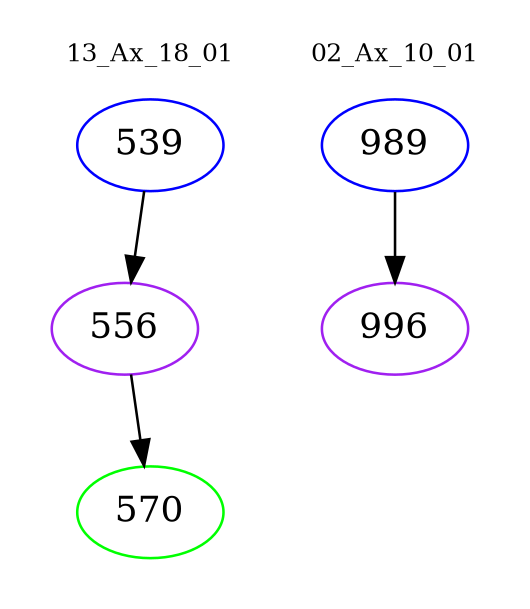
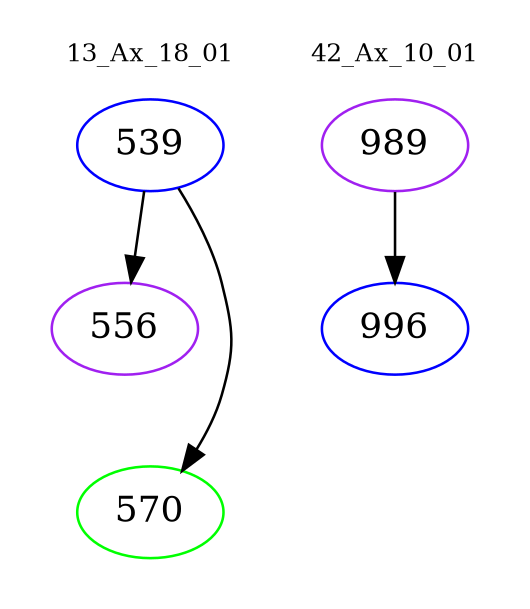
(395, 55) -> (395, 55)
(395, 145) -> (395, 145)
(395, 329) -> (395, 329)
(136, 407) -> (229, 317)
